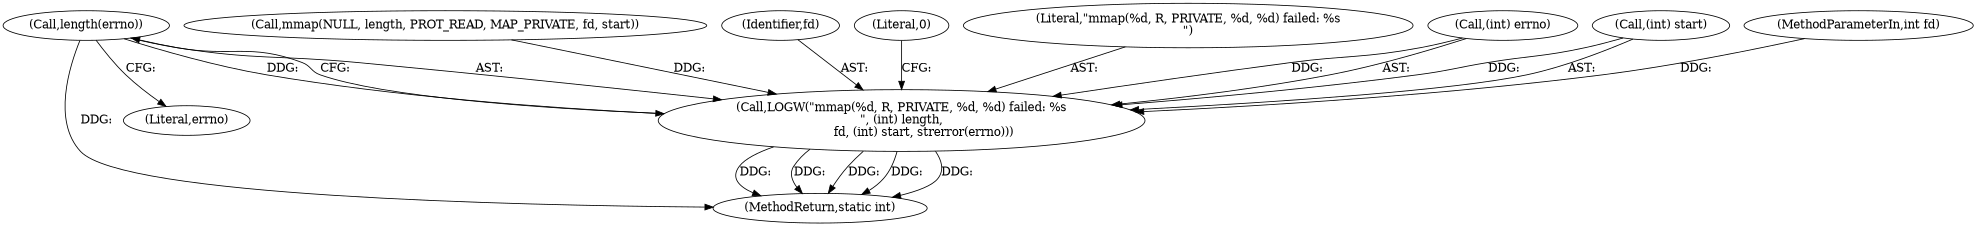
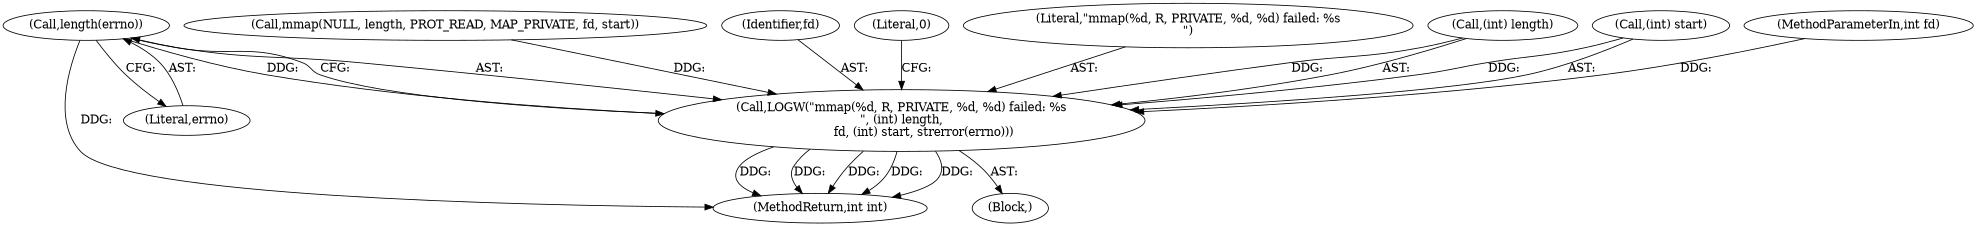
(1503, 26) -> (1503, 26)
none -> (164, 68)
(820, 208) -> (820, 208)
none -> (1010, 208)
